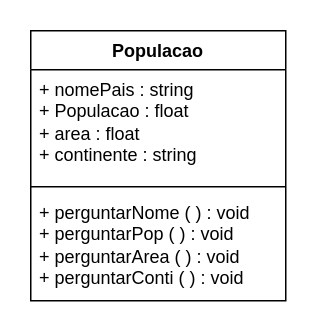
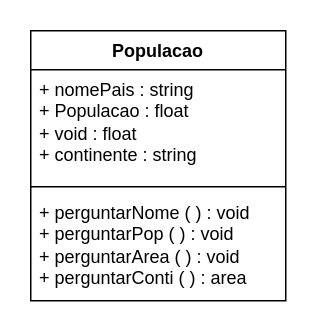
(132, 123) -> (132, 123)
(157, 246) -> (159, 246)
